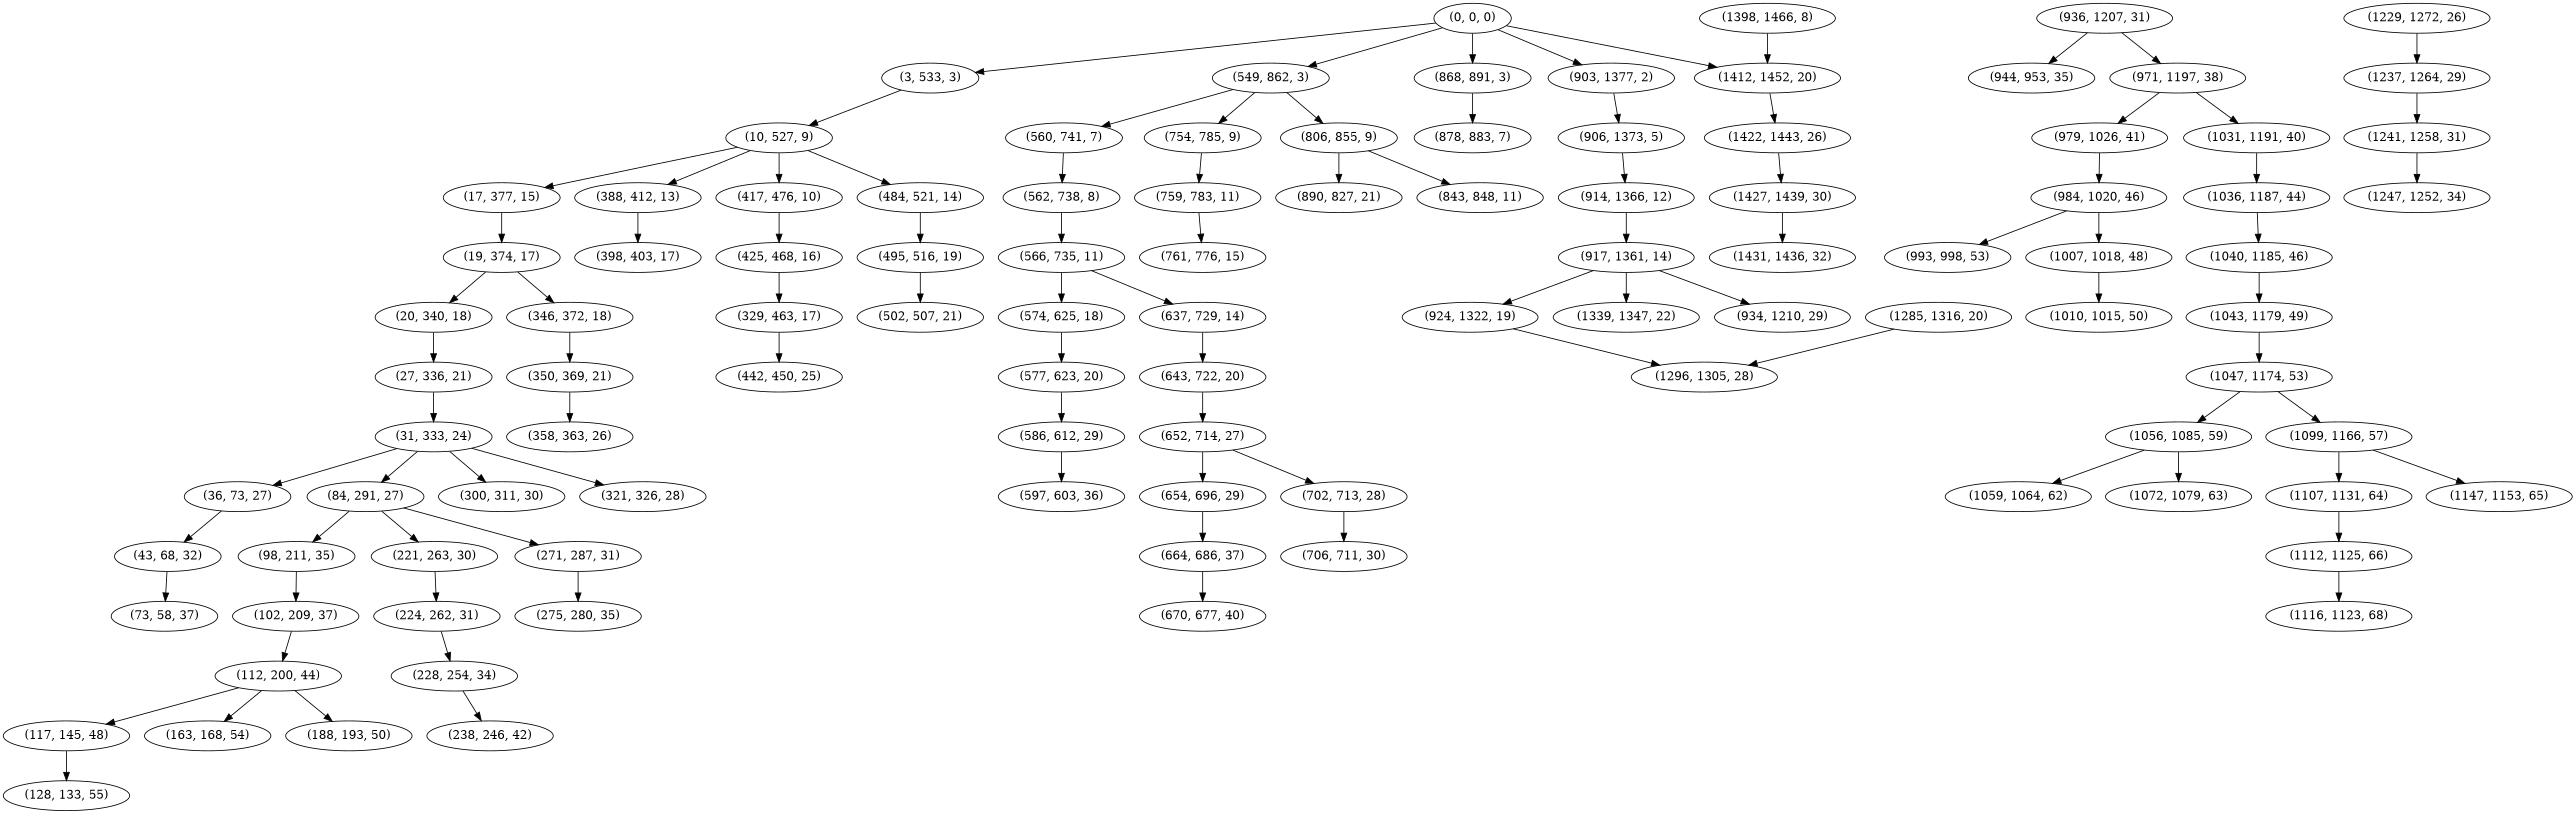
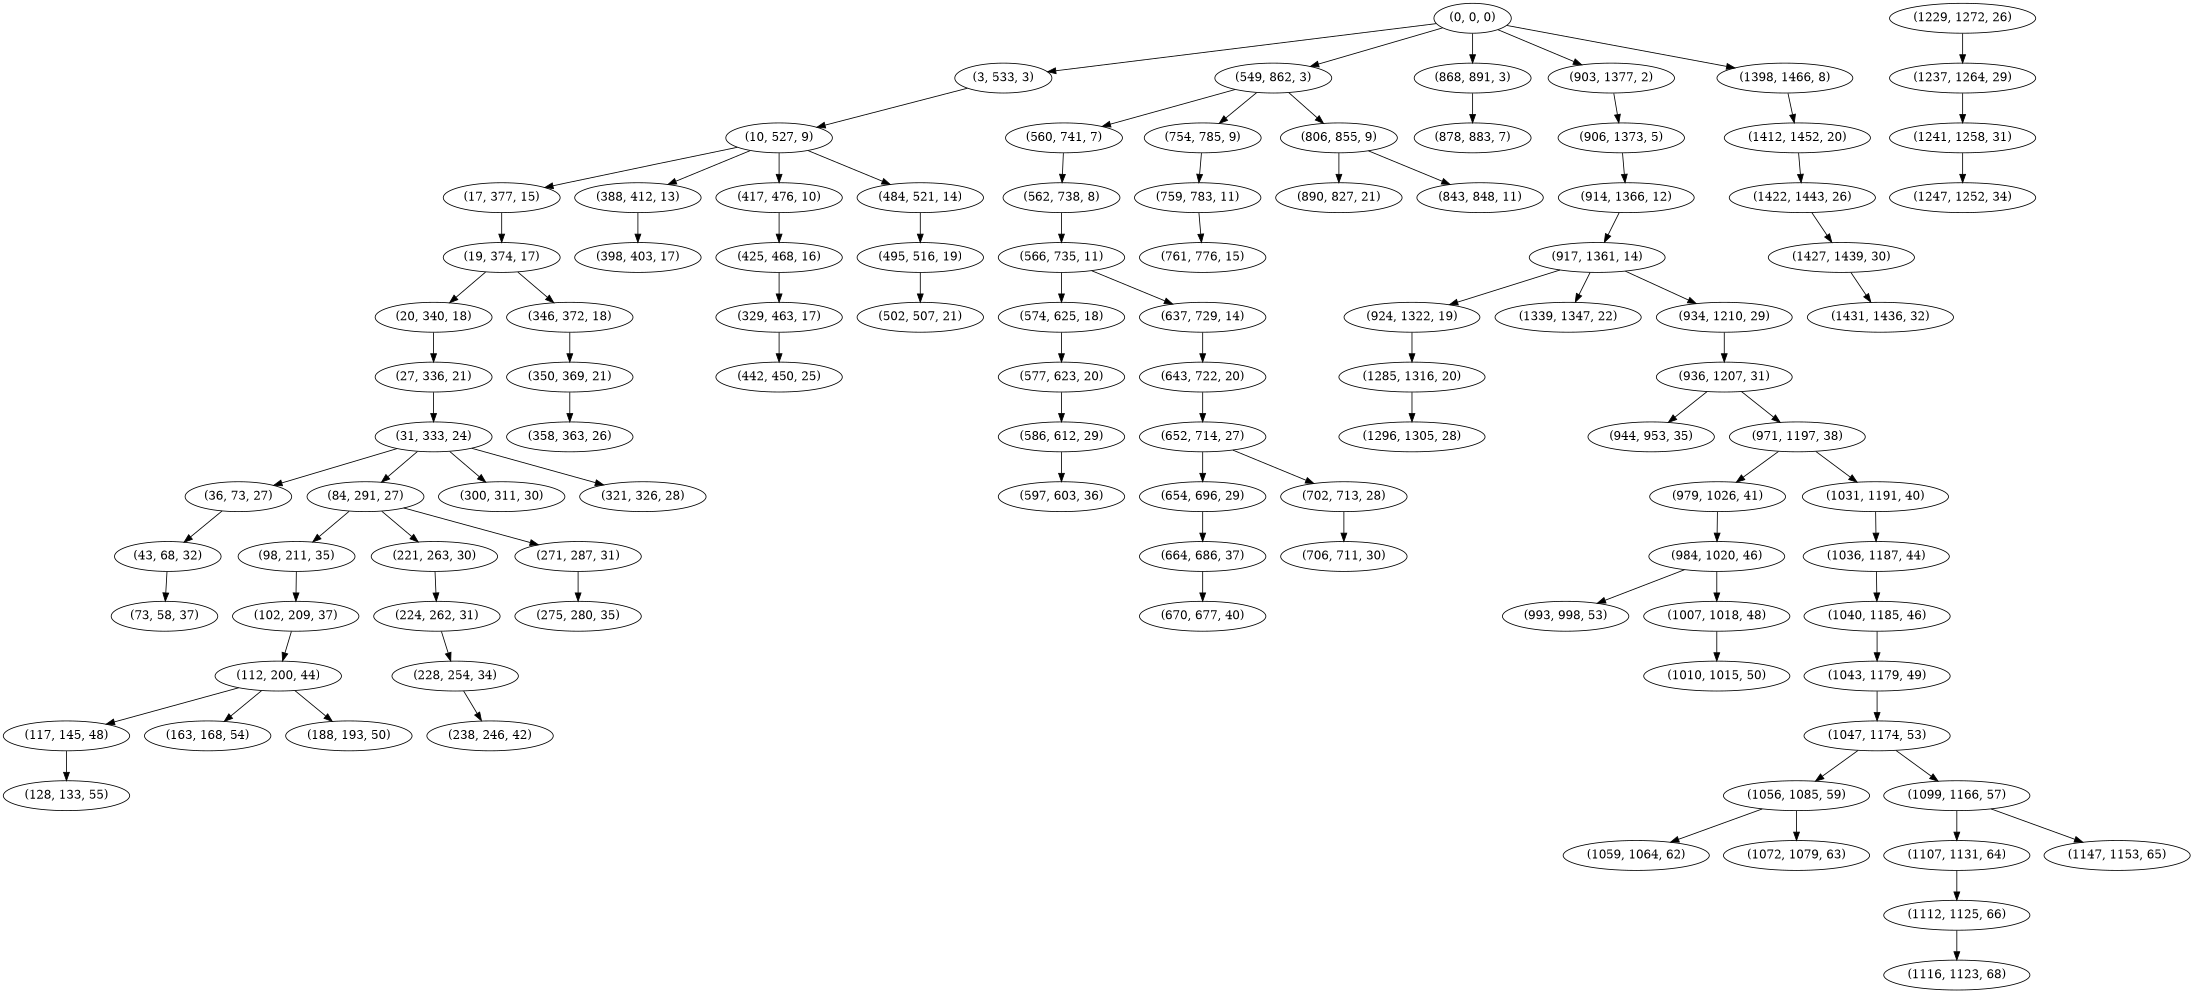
(1607, 46) -> (1617, 46)
none -> (1724, 343)
(1582, 346) -> (1412, 343)
